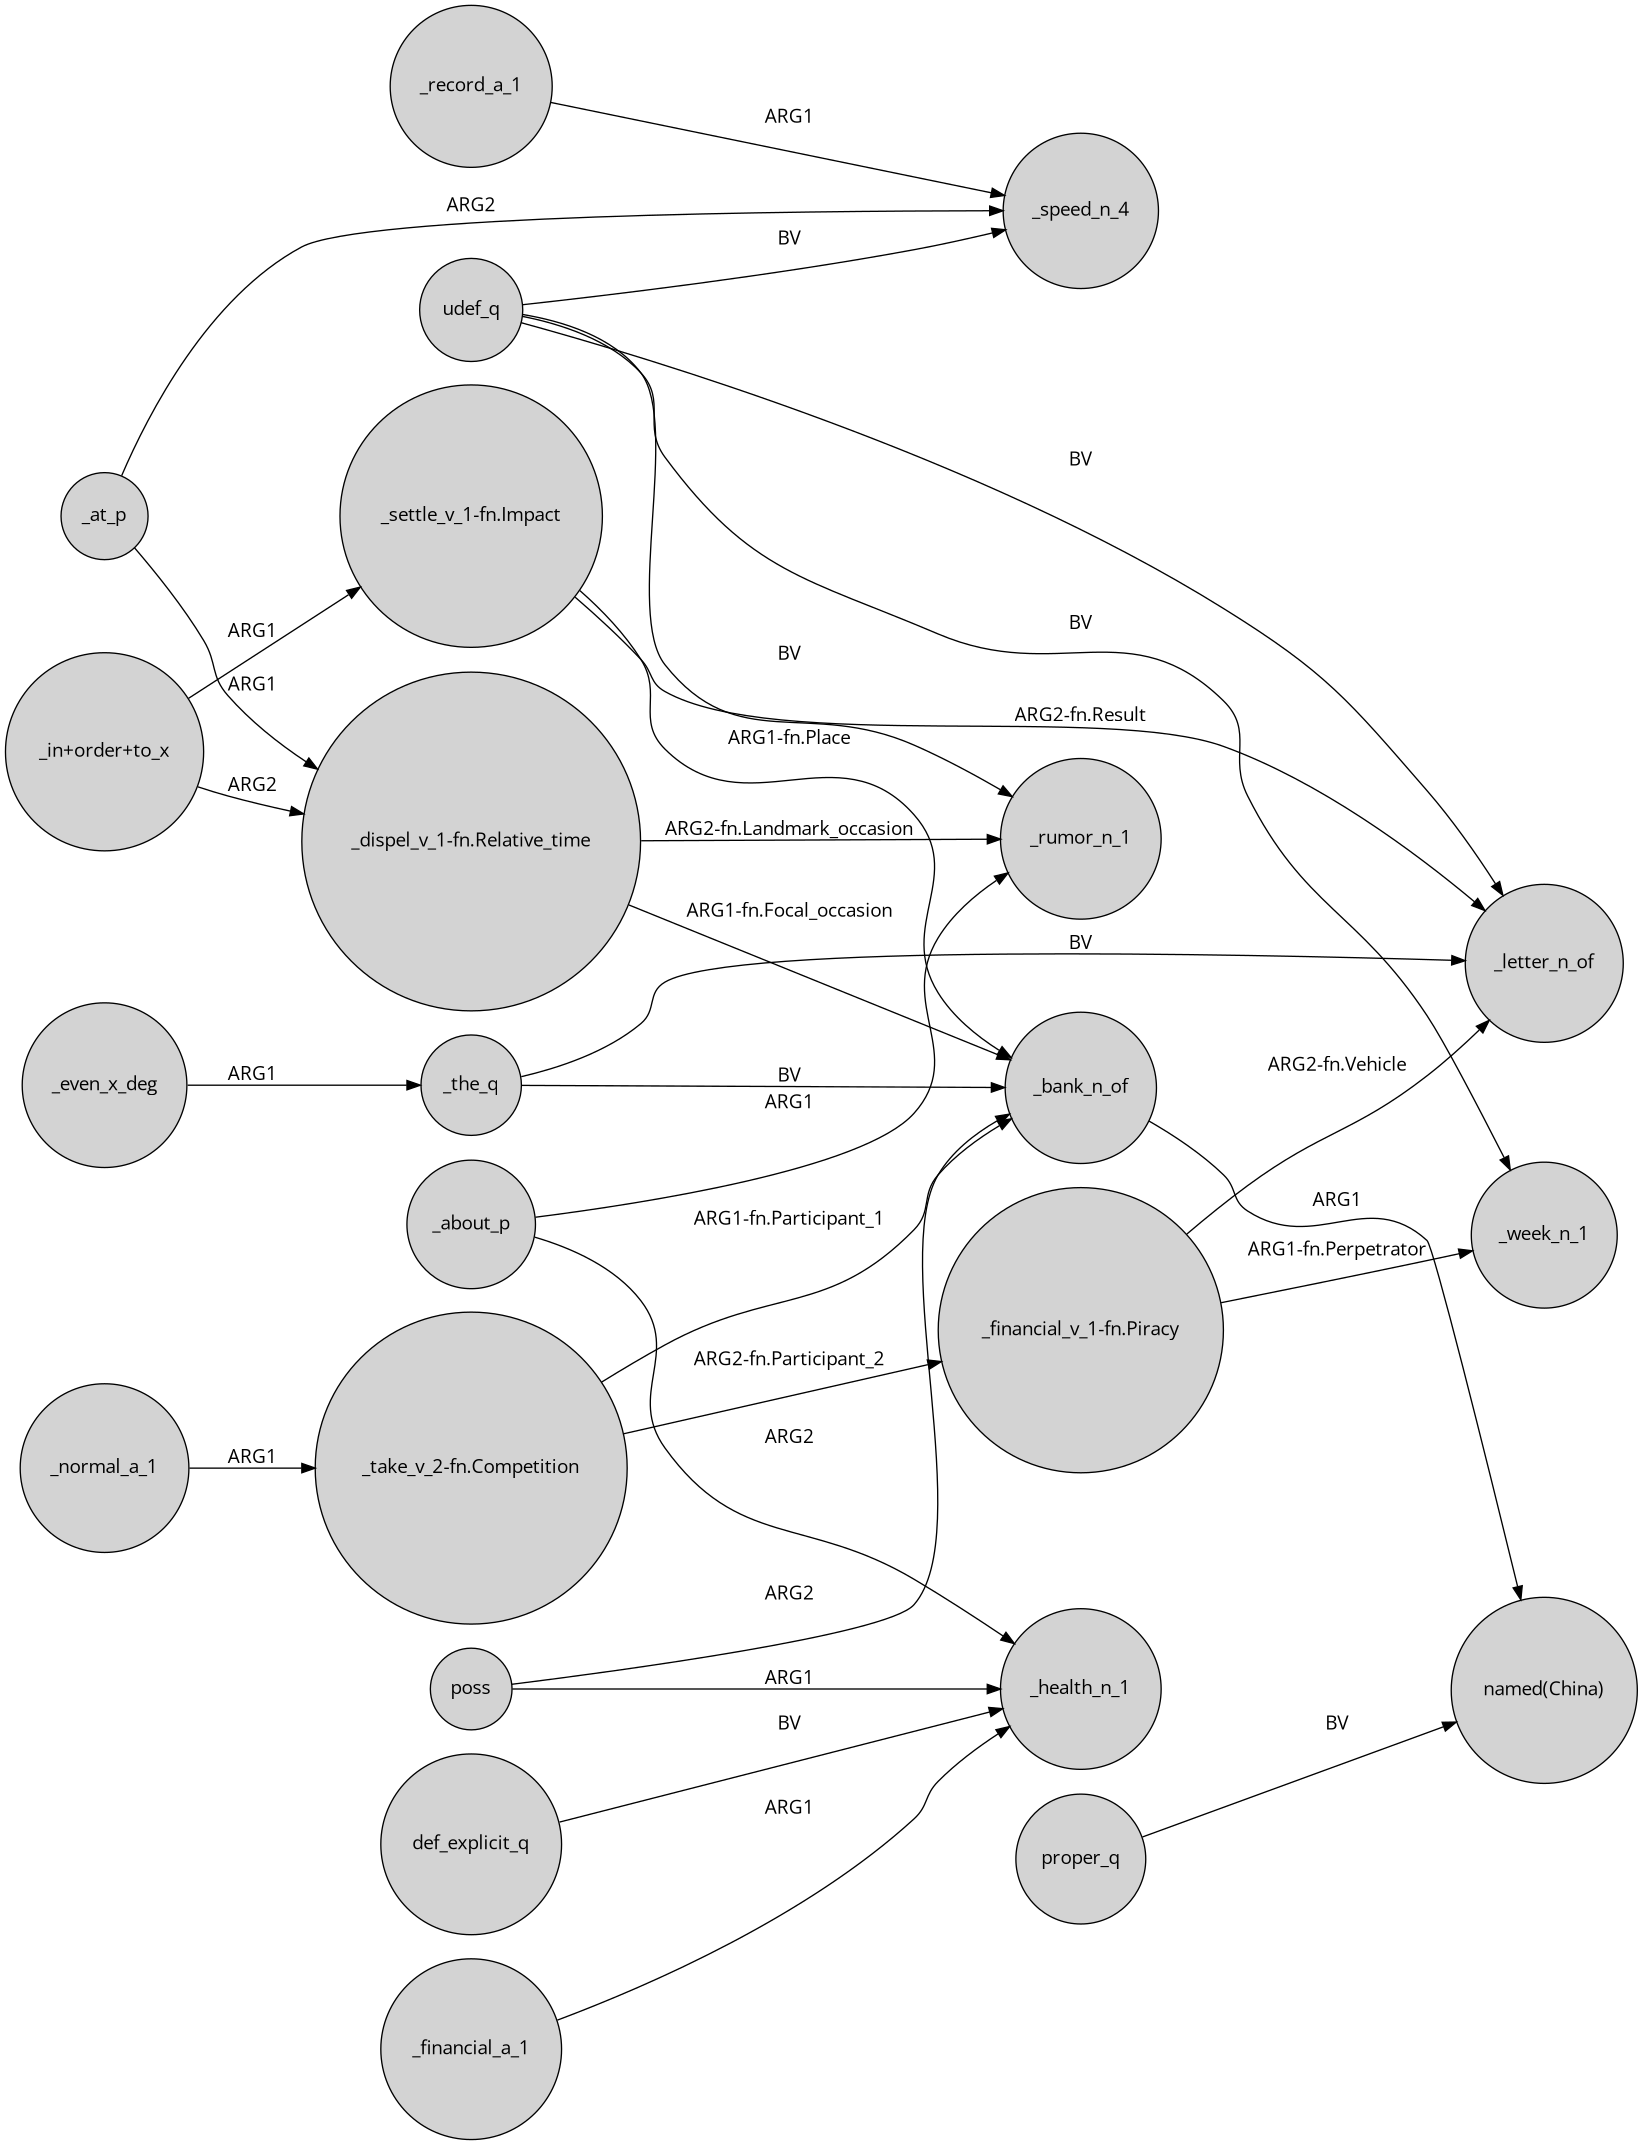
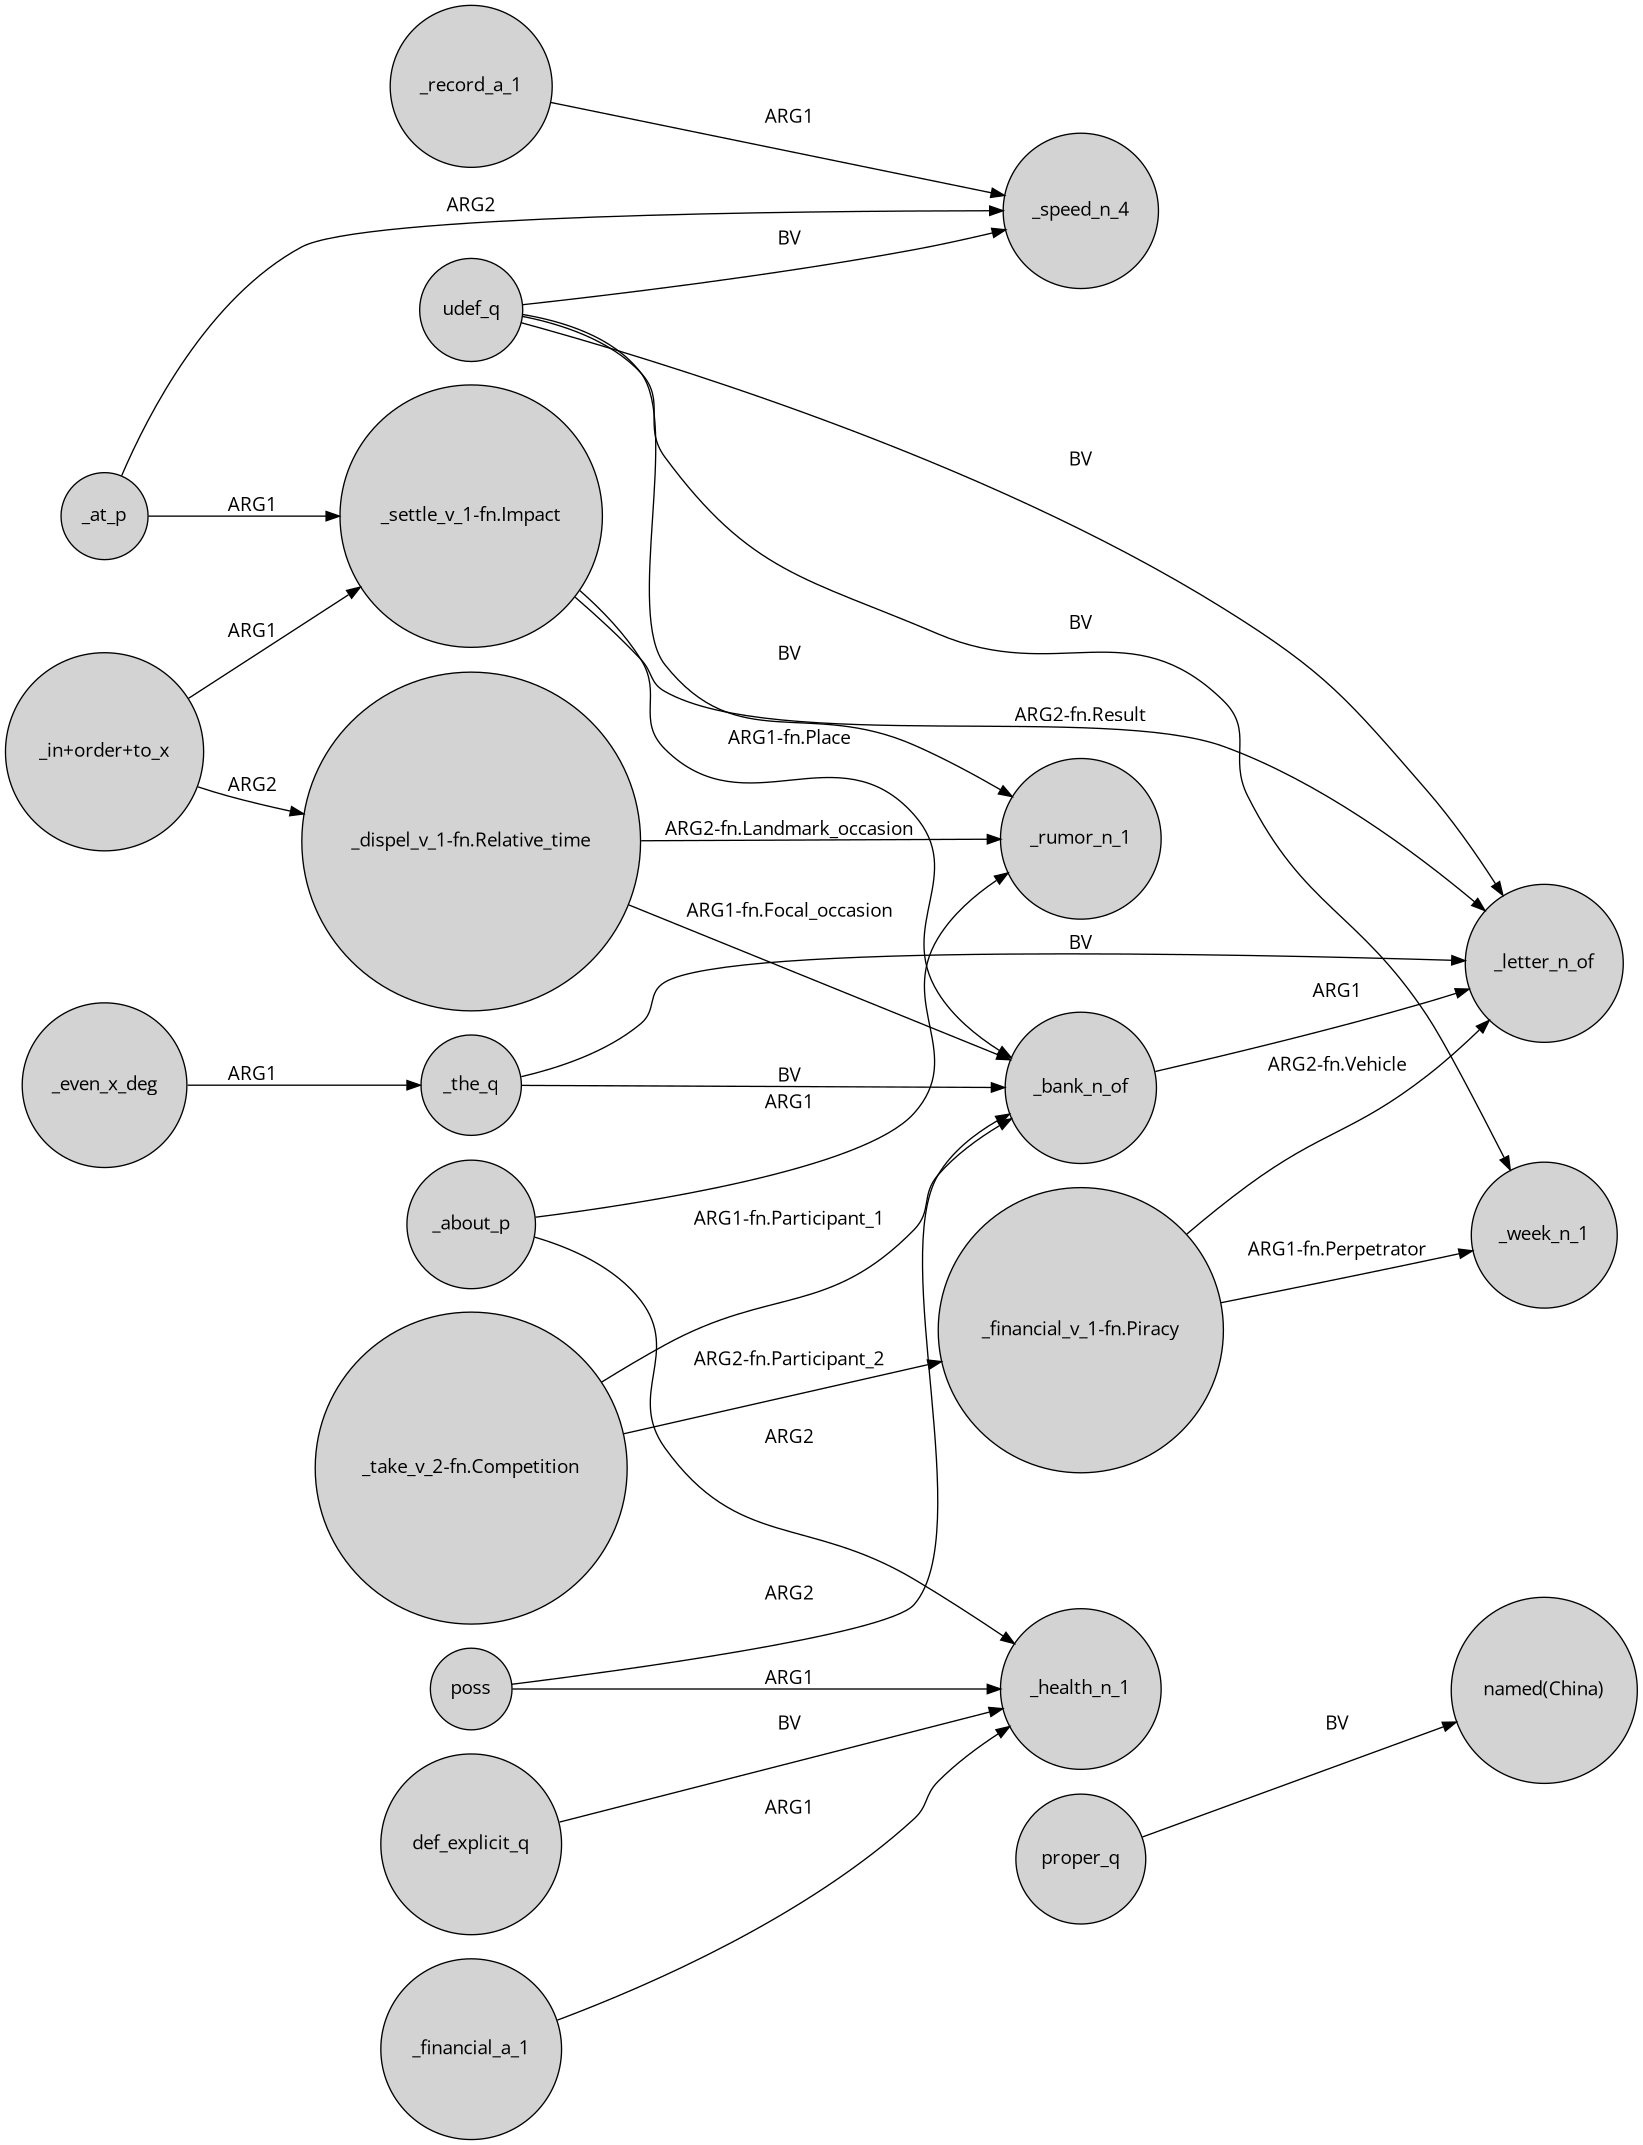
(213, 662) -> (237, 516)
(1427, 1240) -> (1306, 1035)
(105, 1468) -> none
